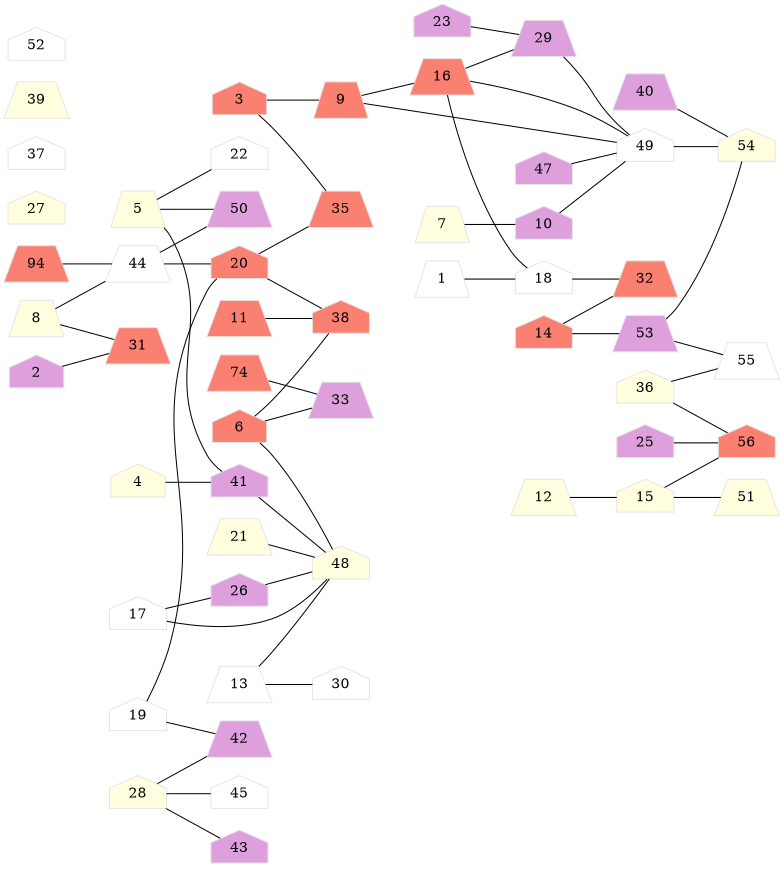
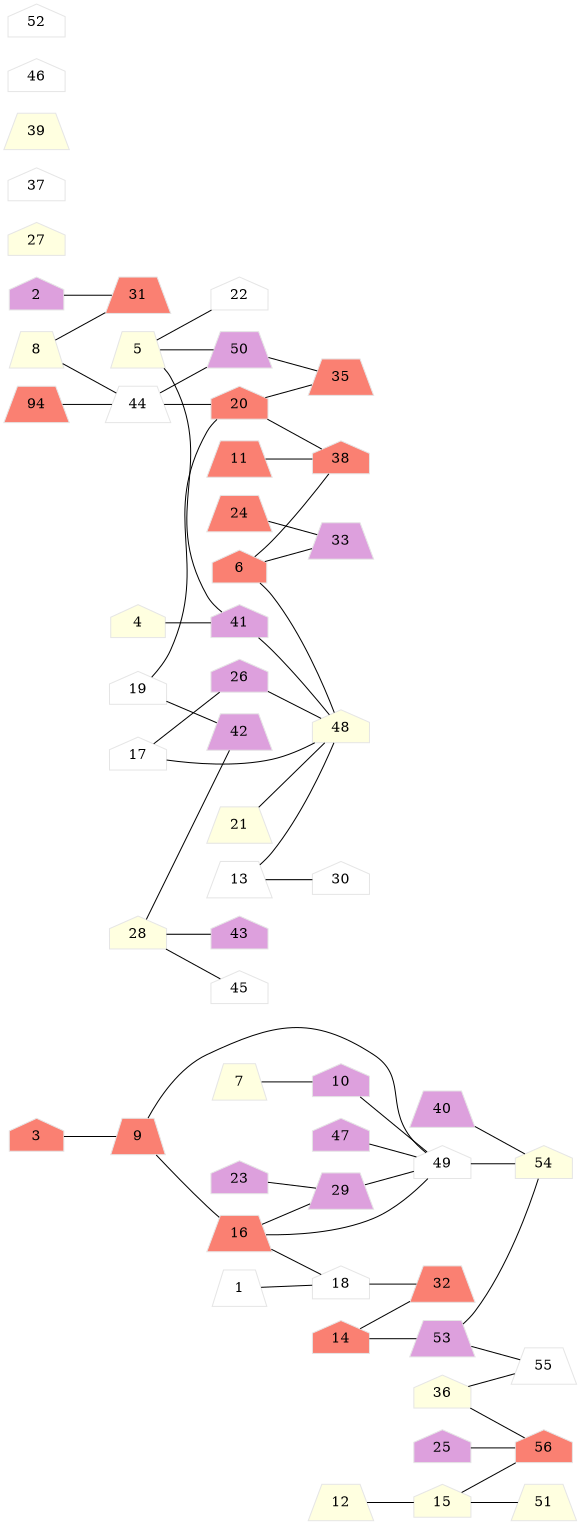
none -> (37, 77)
(294, 151) -> (293, 364)
(239, 373) -> (239, 514)
